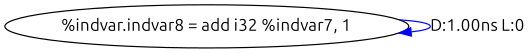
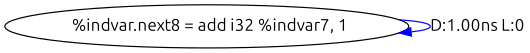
(207, 26) -> (207, 26)
